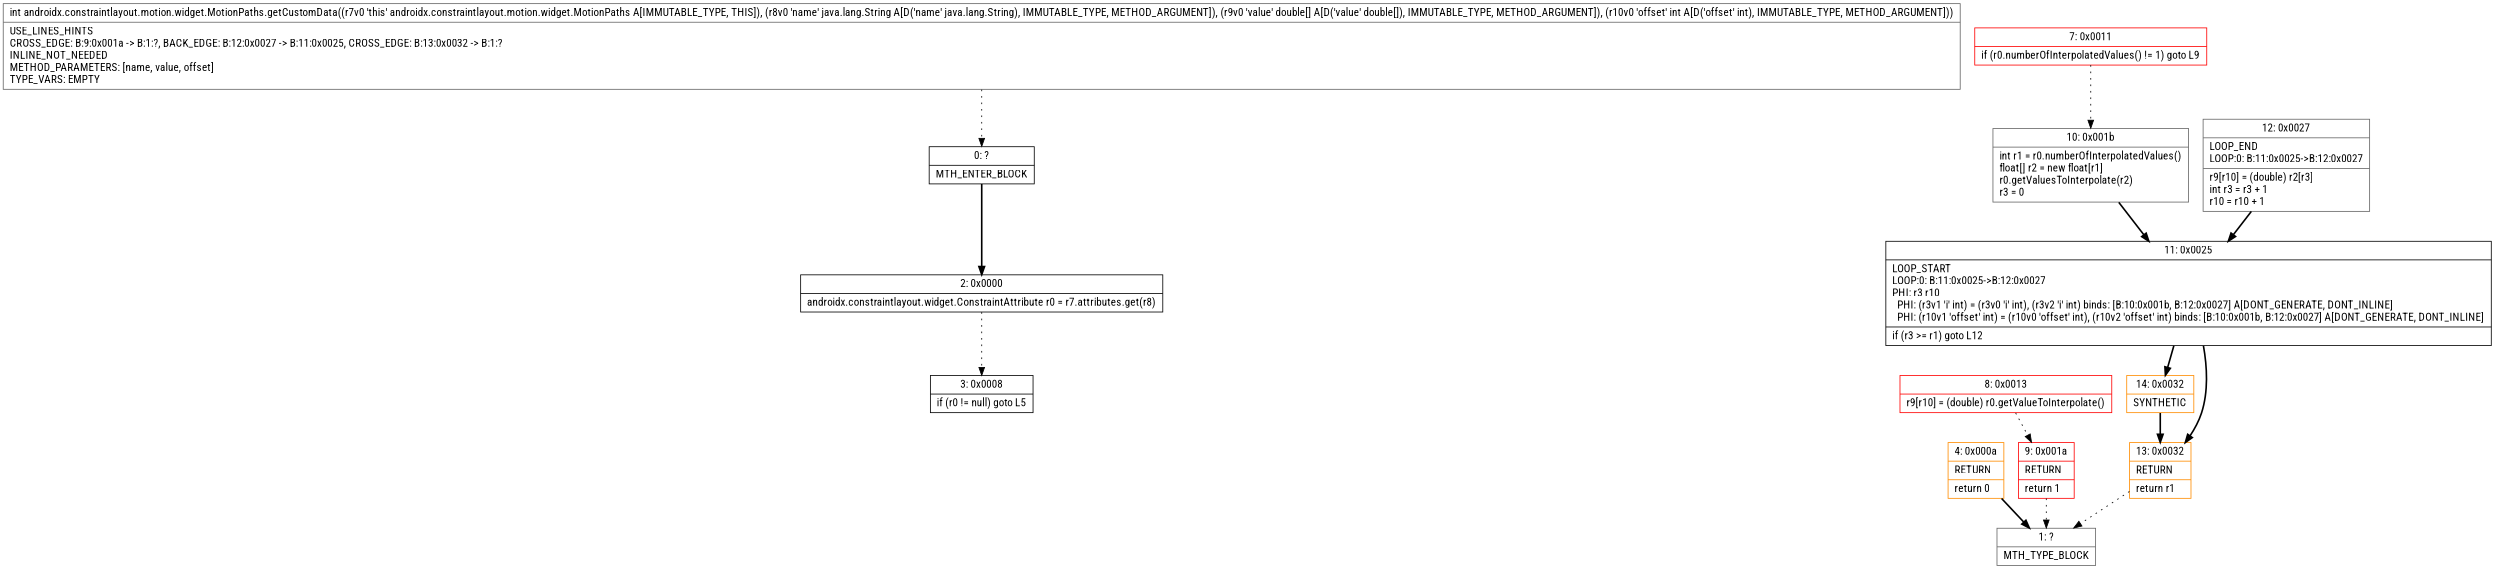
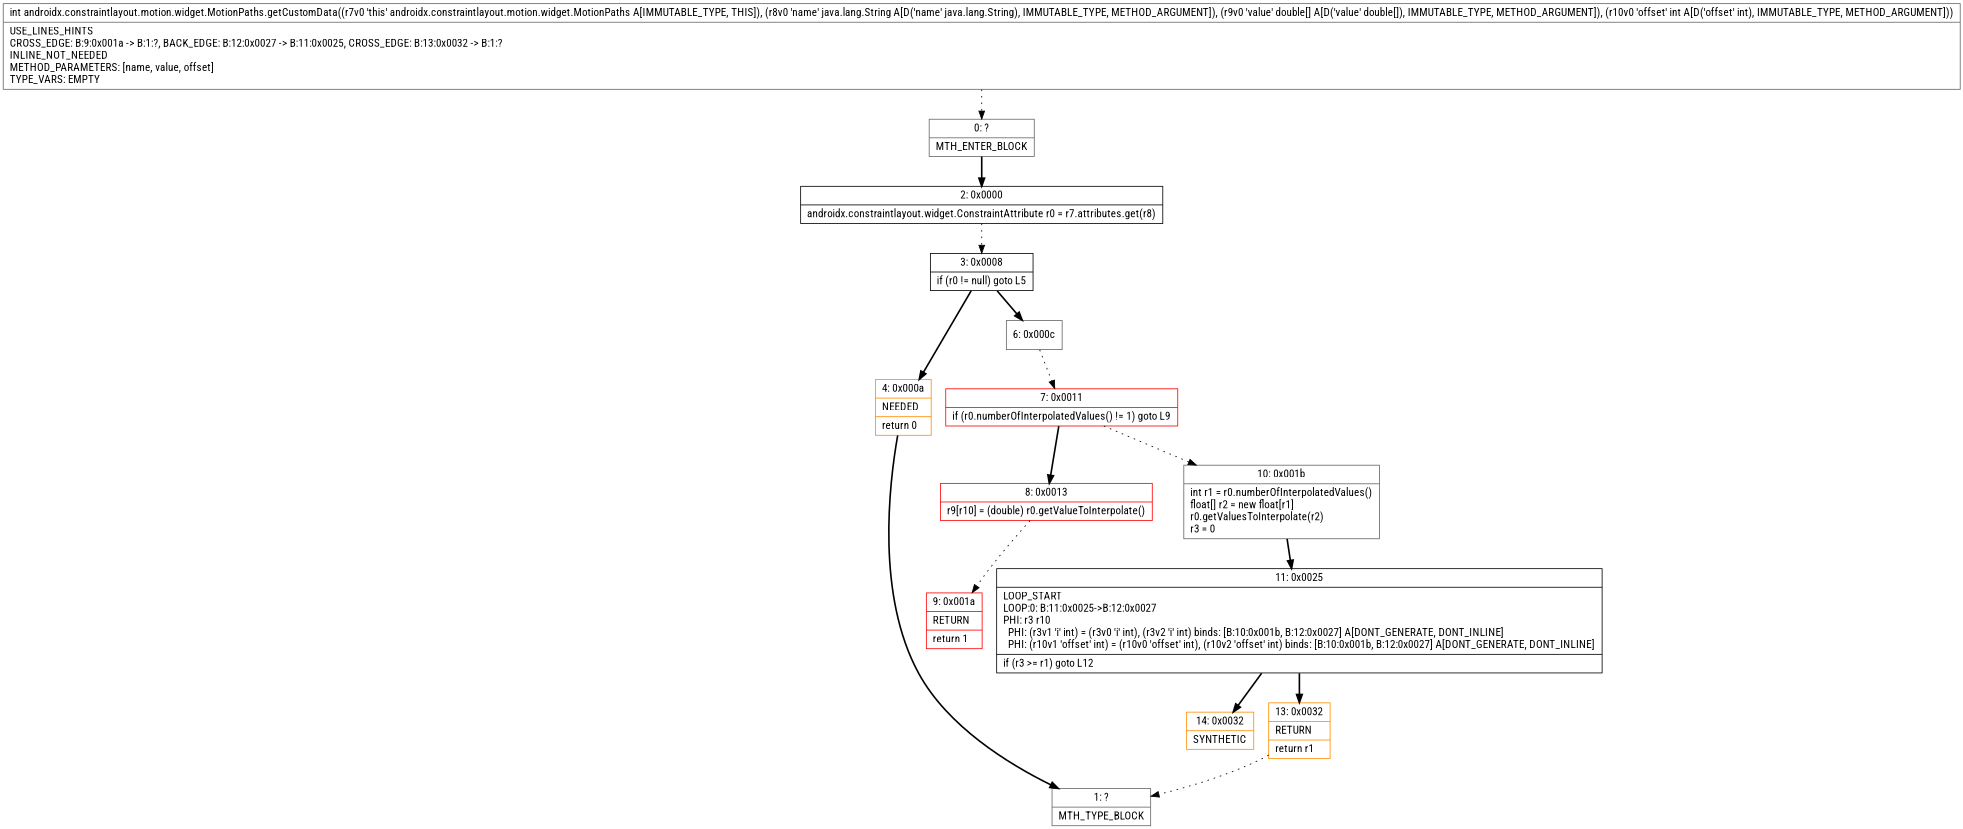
(982, 165) -> (982, 138)
(2286, 165) -> none
none -> (947, 332)
none -> (1034, 335)
(2160, 424) -> none
none -> (1055, 451)
(1973, 470) -> (900, 407)
(2046, 509) -> none
